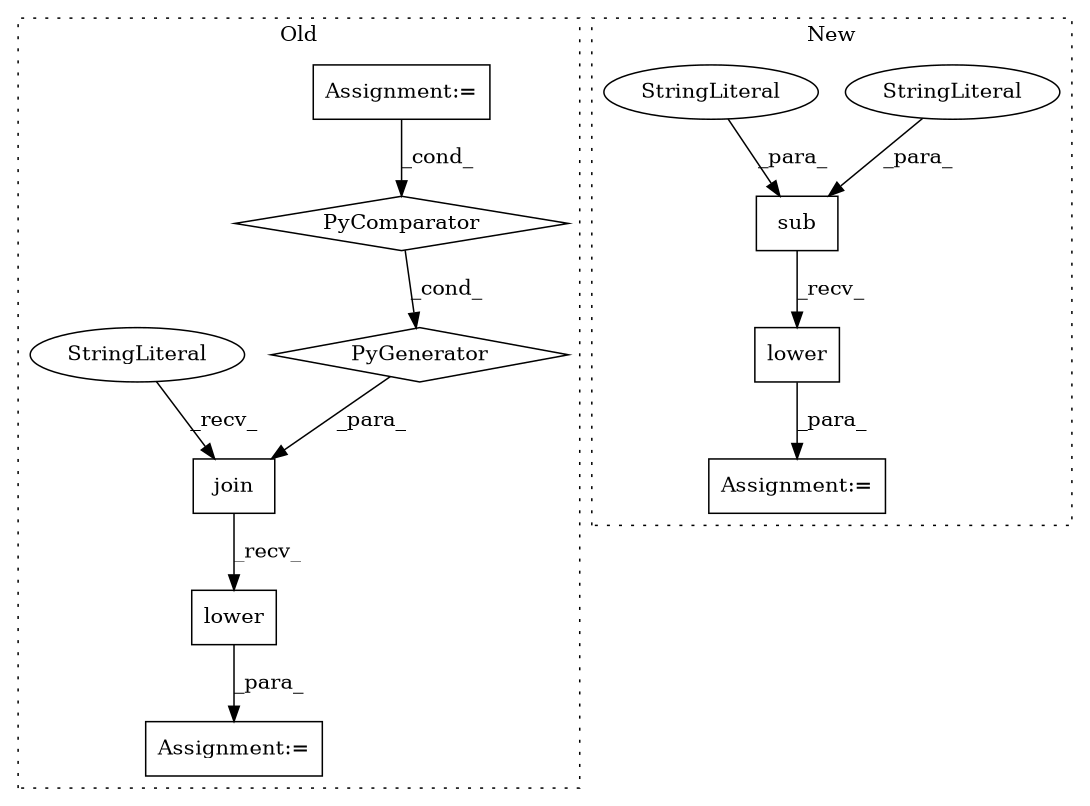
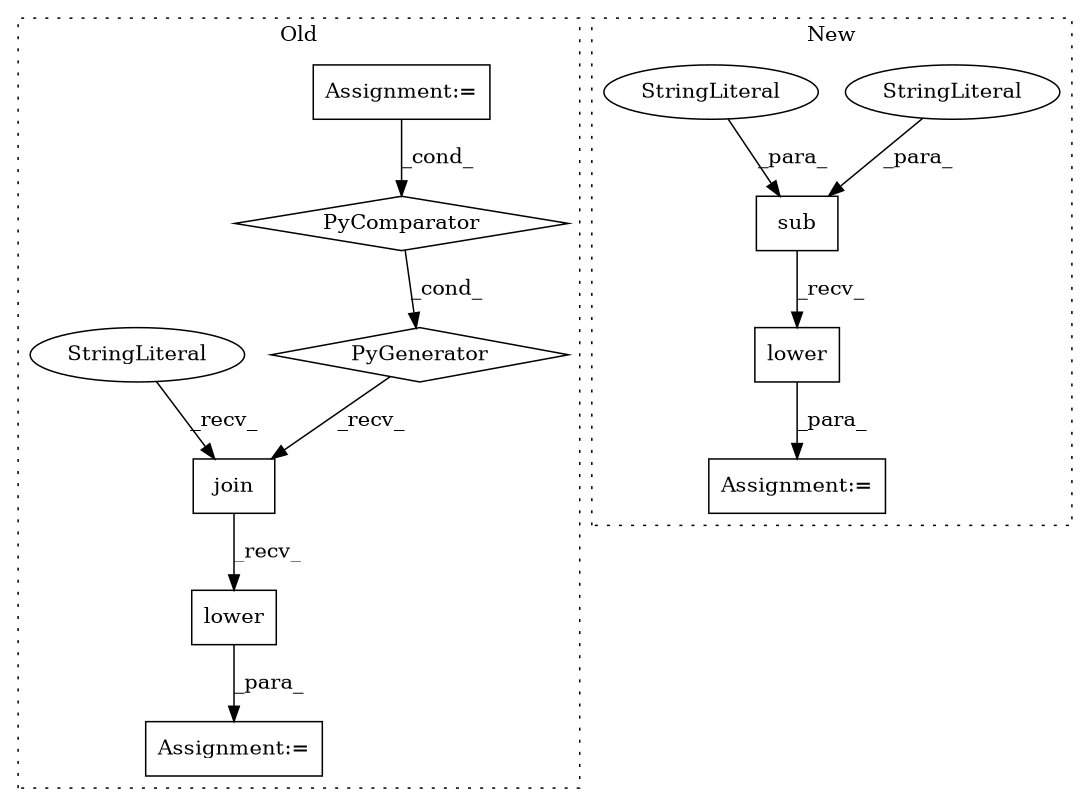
(371, 420) -> (371, 420)
